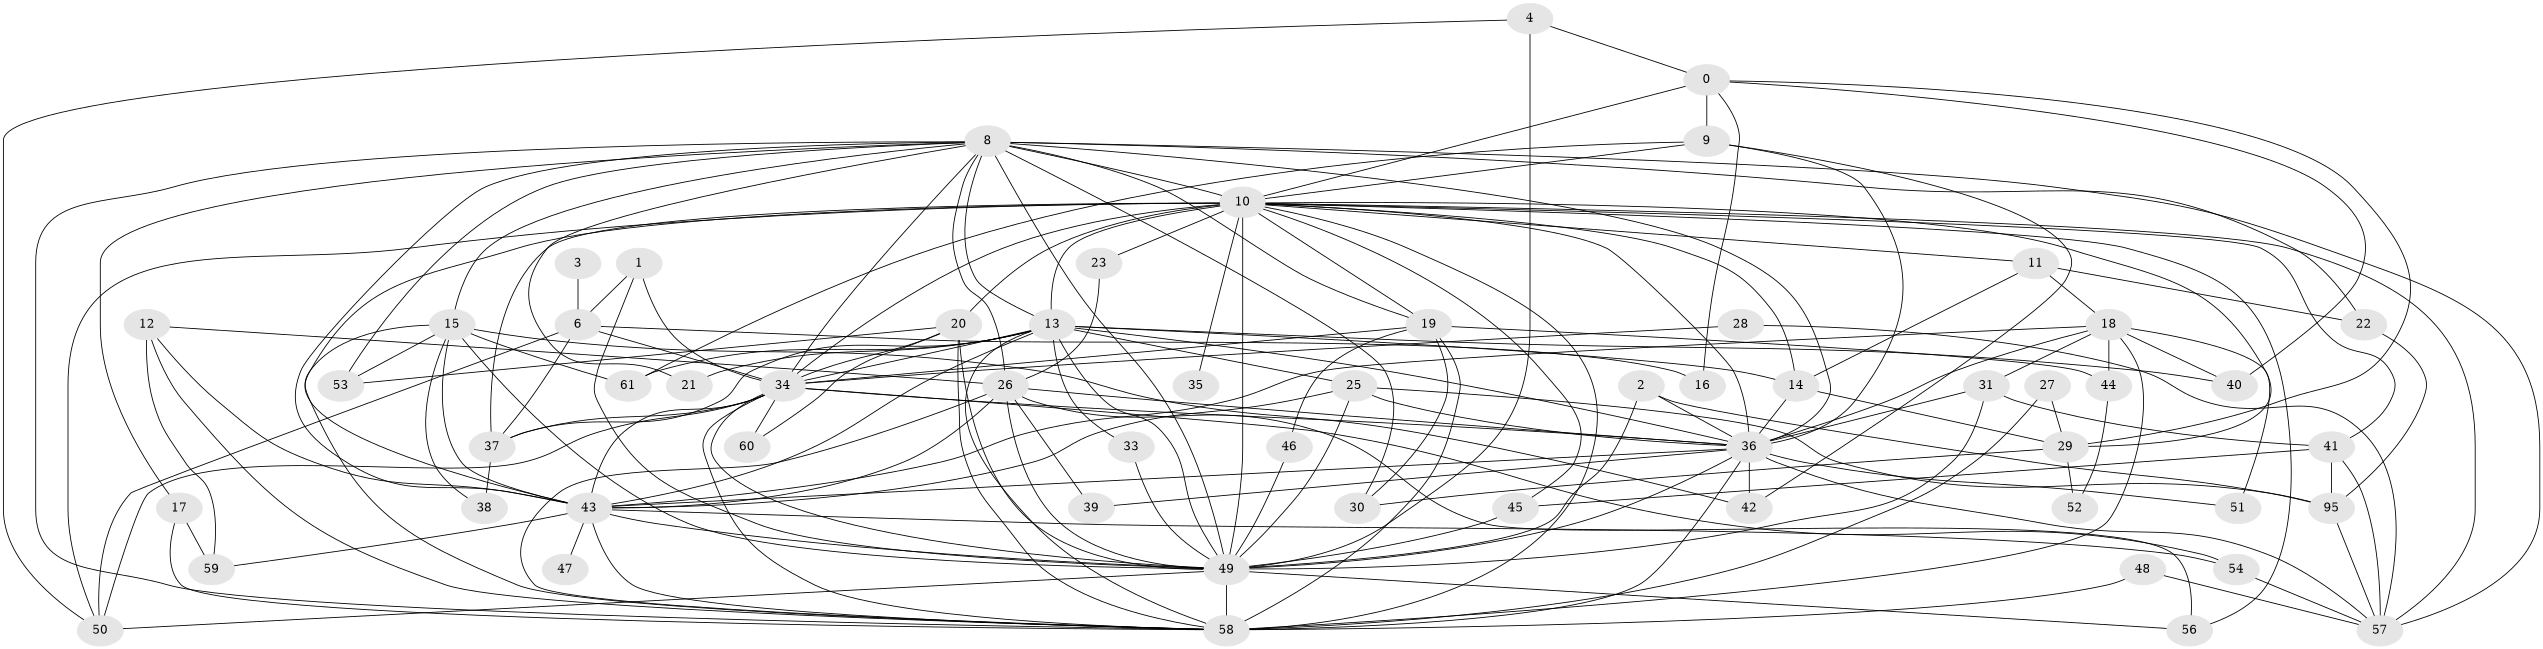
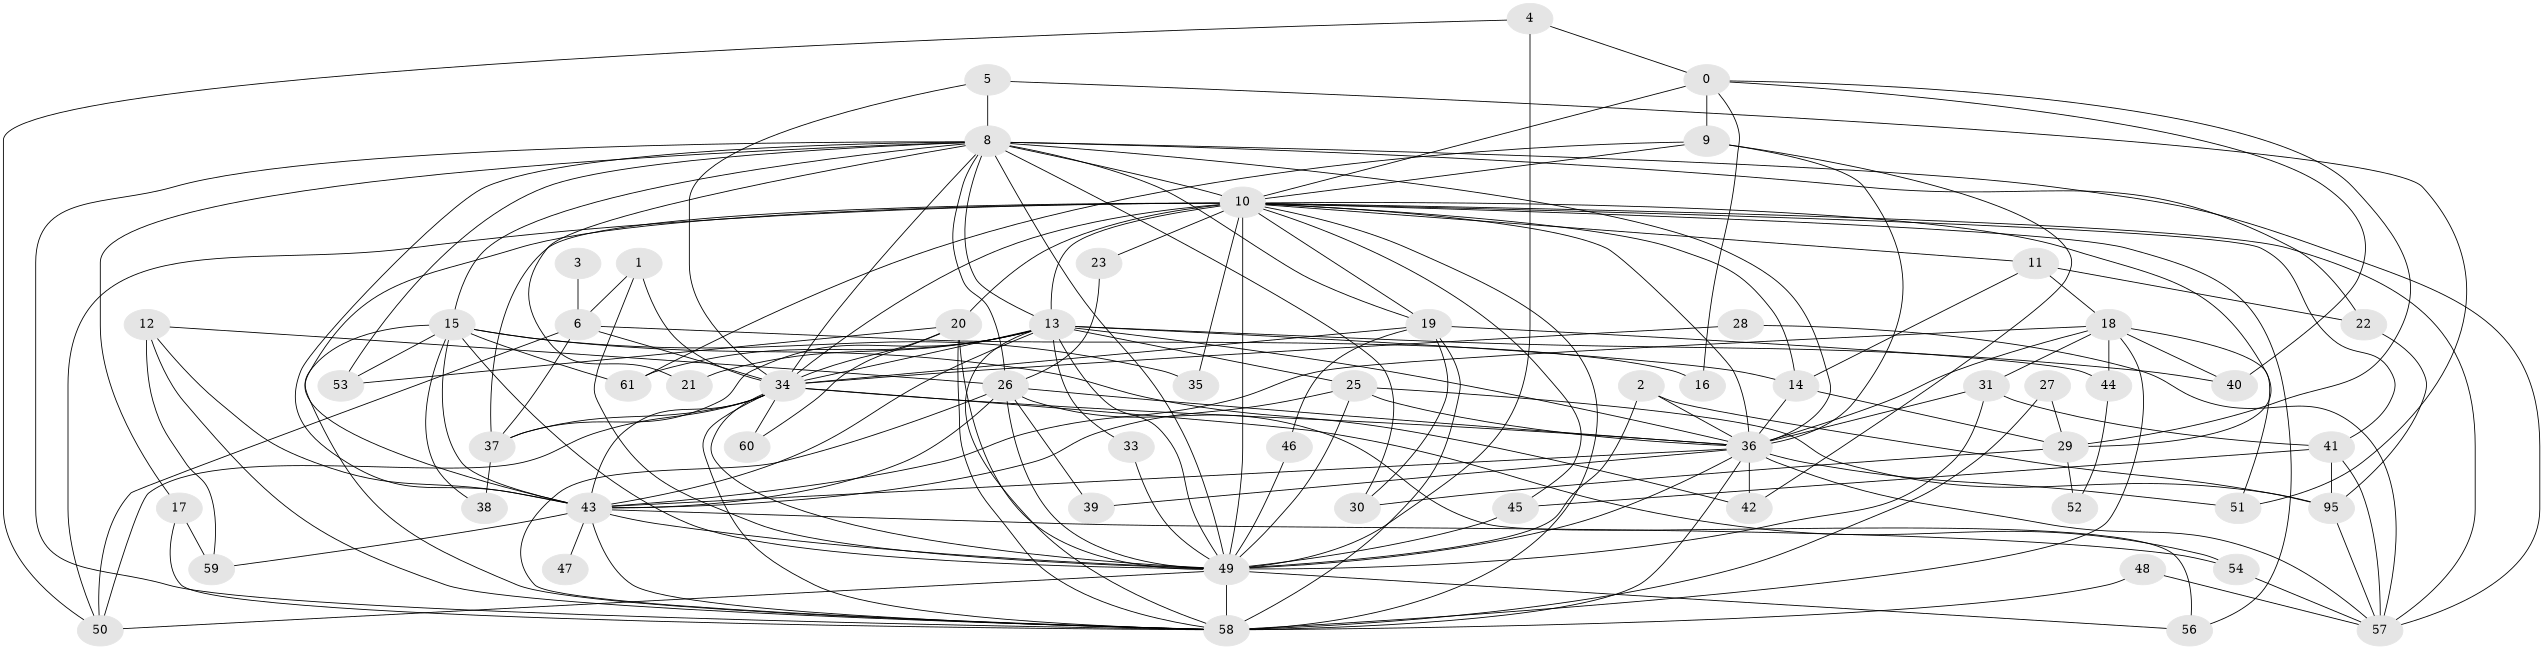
none -> (988, 80)
none -> (827, 344)
